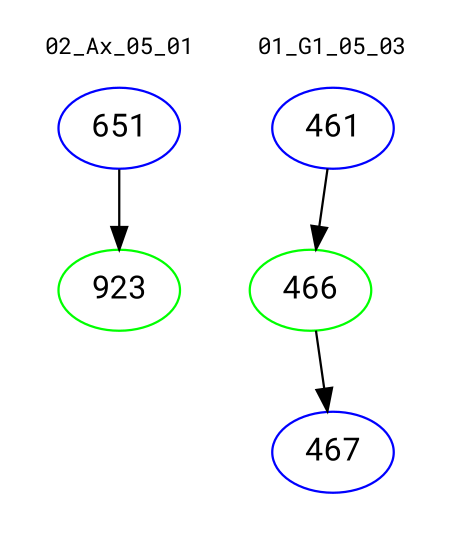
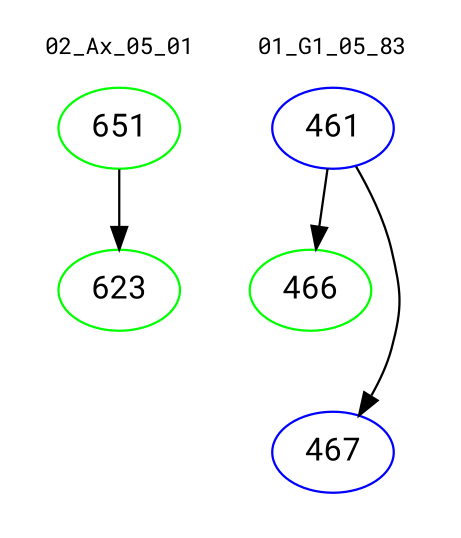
(333, 48) -> (333, 48)
(119, 128) -> (119, 128)
(119, 290) -> (119, 290)
(320, 360) -> (398, 280)
